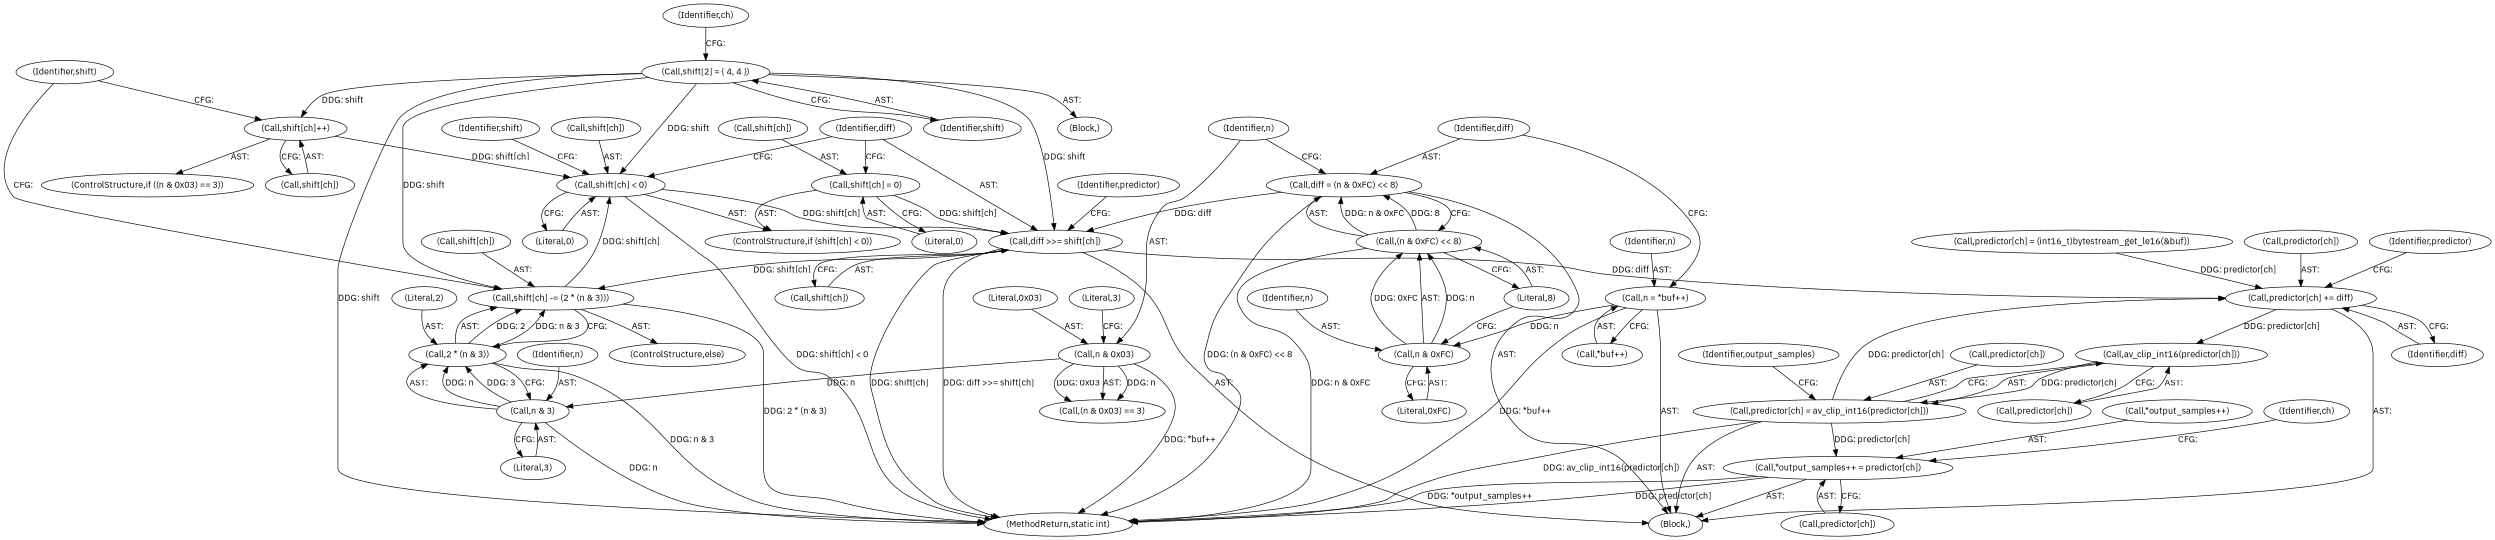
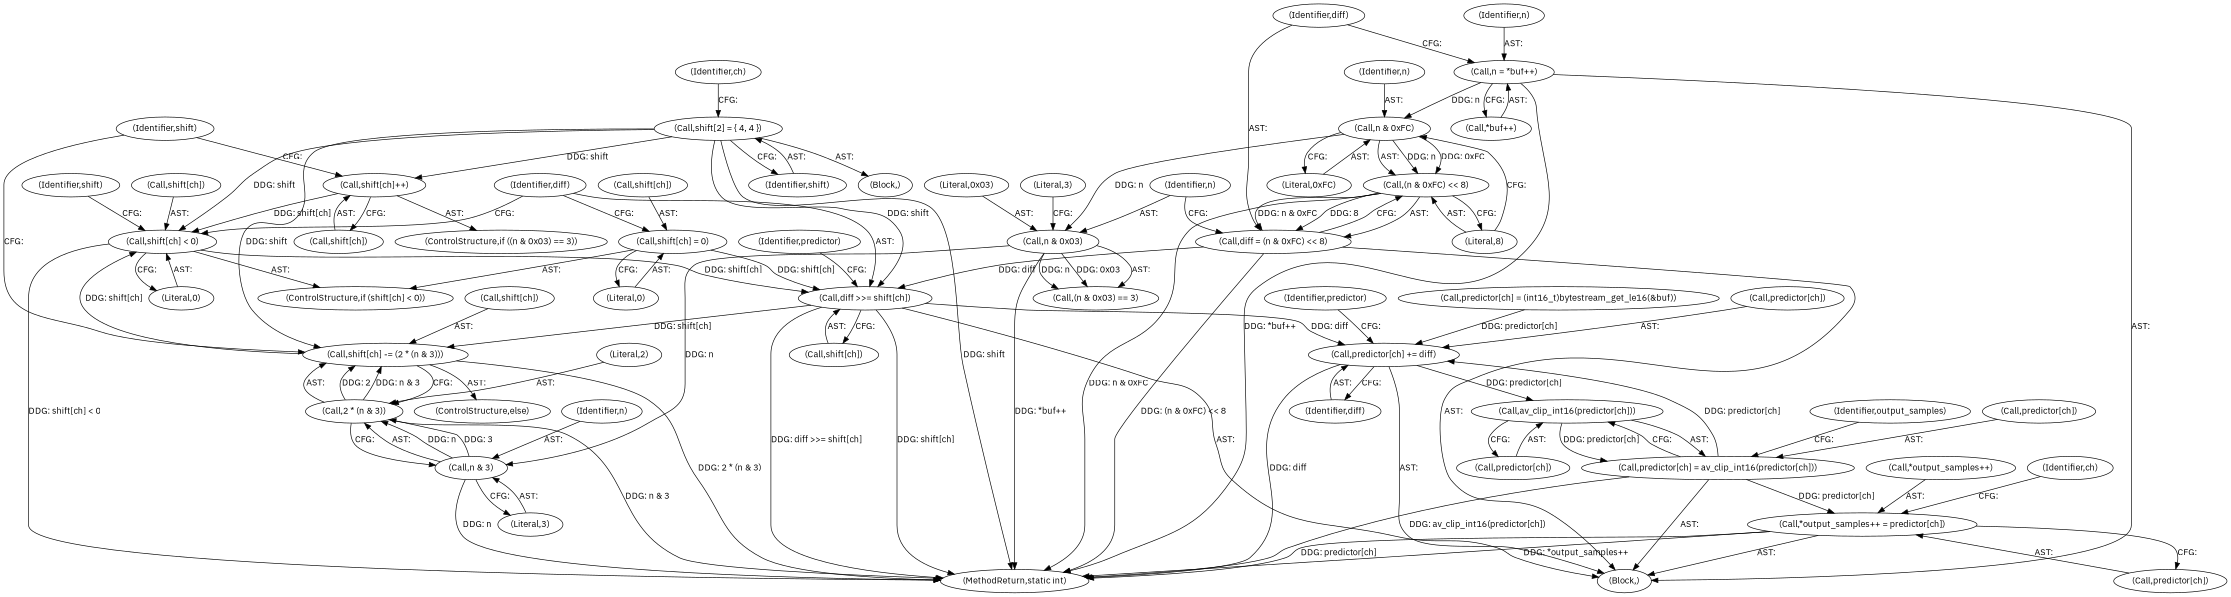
none -> (1194, 156)
none -> (1270, 525)
